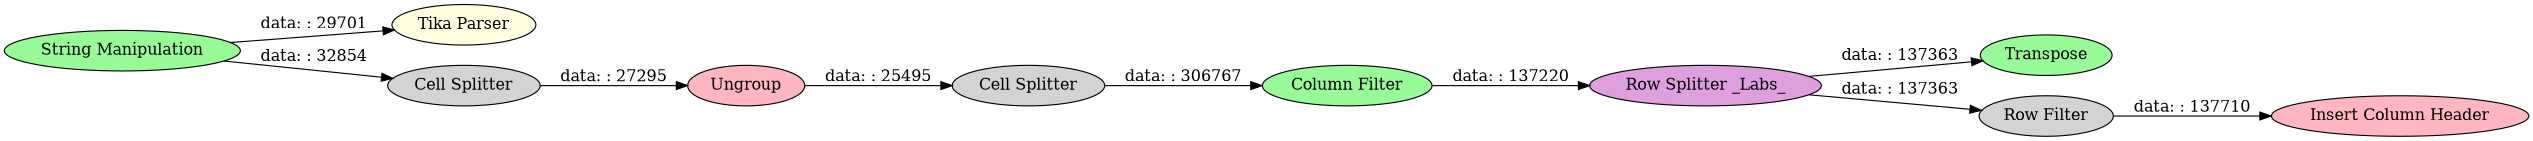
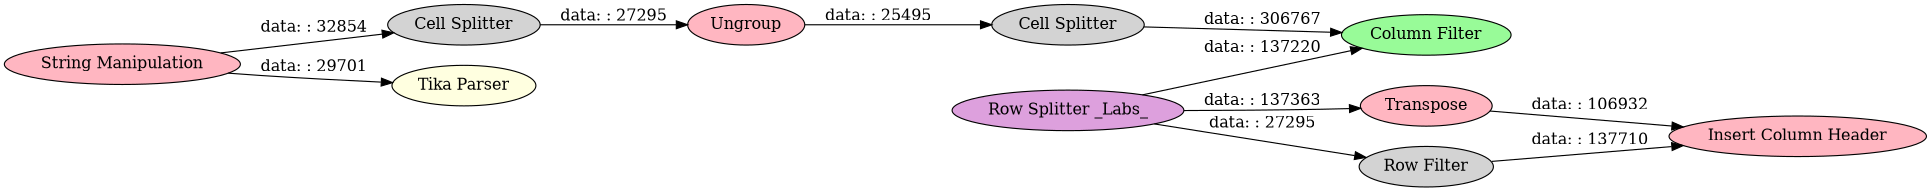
(122, 51) -> (122, 64)
(2046, 55) -> (1426, 106)
(1505, 86) -> (1247, 73)
(1900, 90) -> (1262, 123)
none -> (1581, 119)
